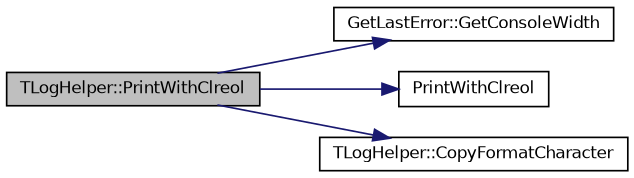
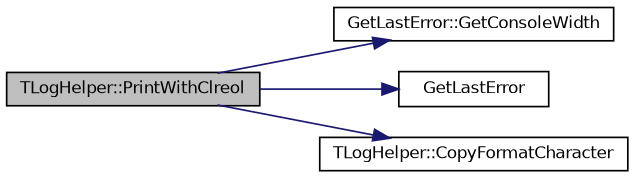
(474, 89) -> (474, 89)
